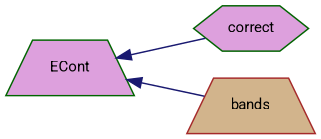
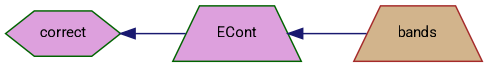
(168, 47) -> (160, 34)
